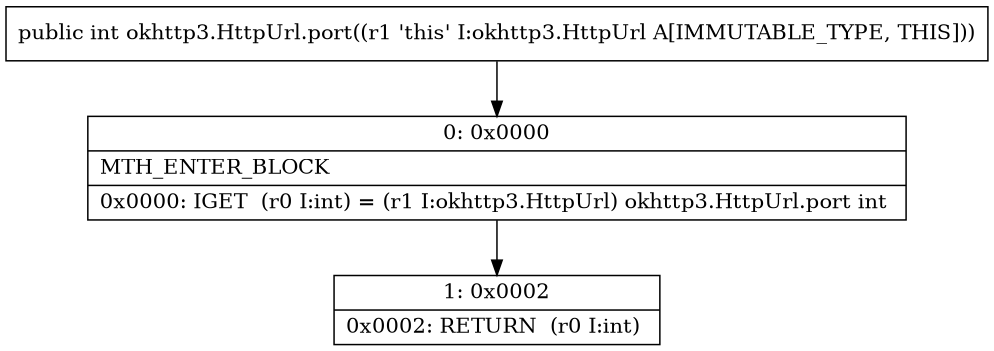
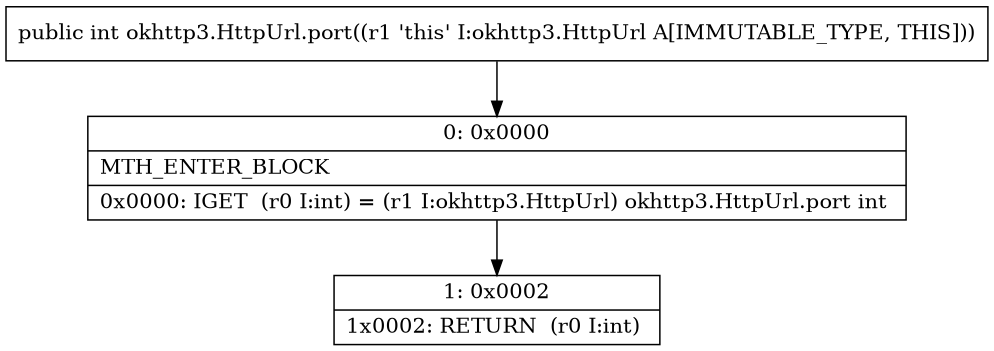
(497, 327) -> (497, 327)
